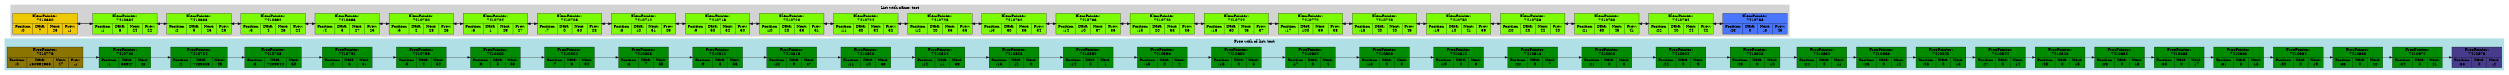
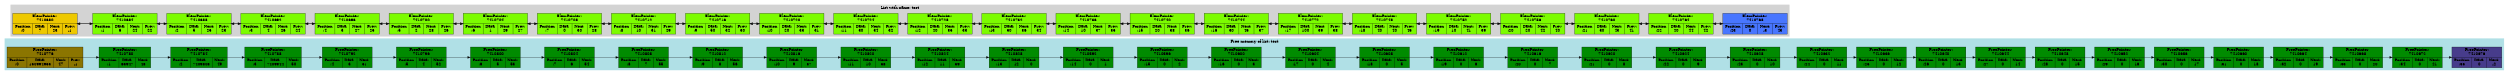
(1254, 42) -> (1254, 42)
